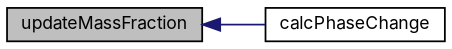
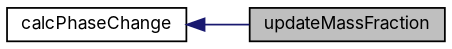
(243, 25) -> (227, 25)
